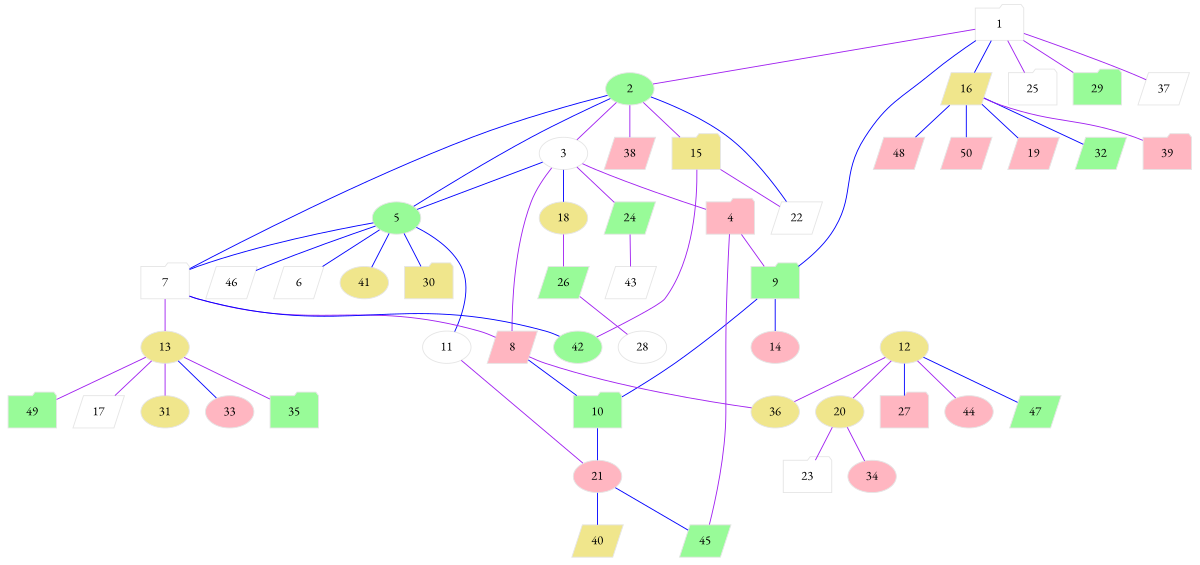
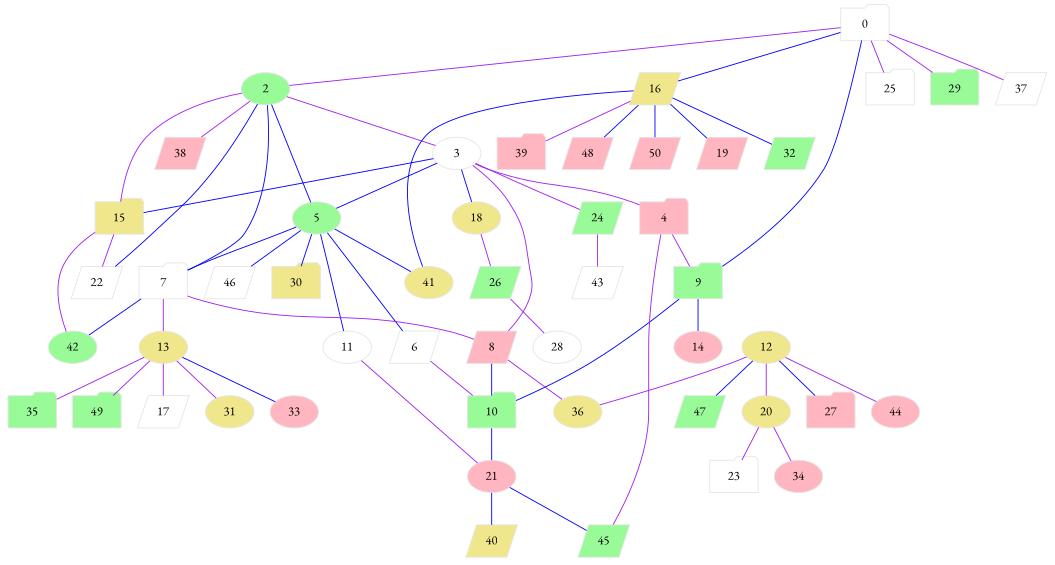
(1000, 24) -> (865, 24)
none -> (460, 117)
none -> (289, 186)
none -> (452, 378)
